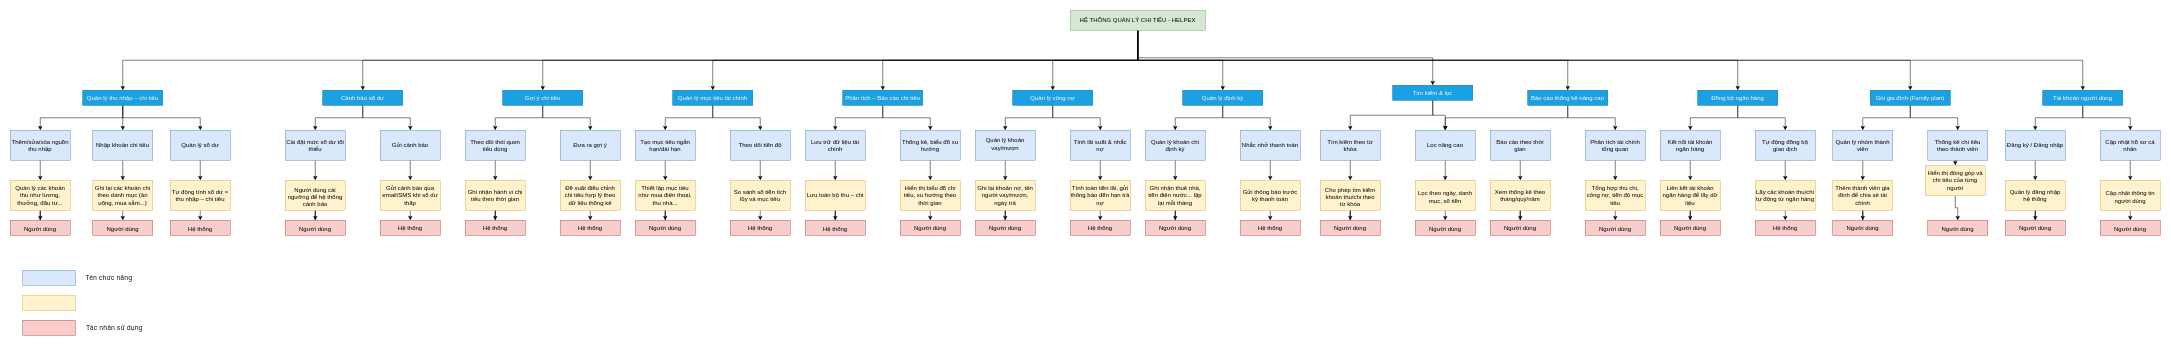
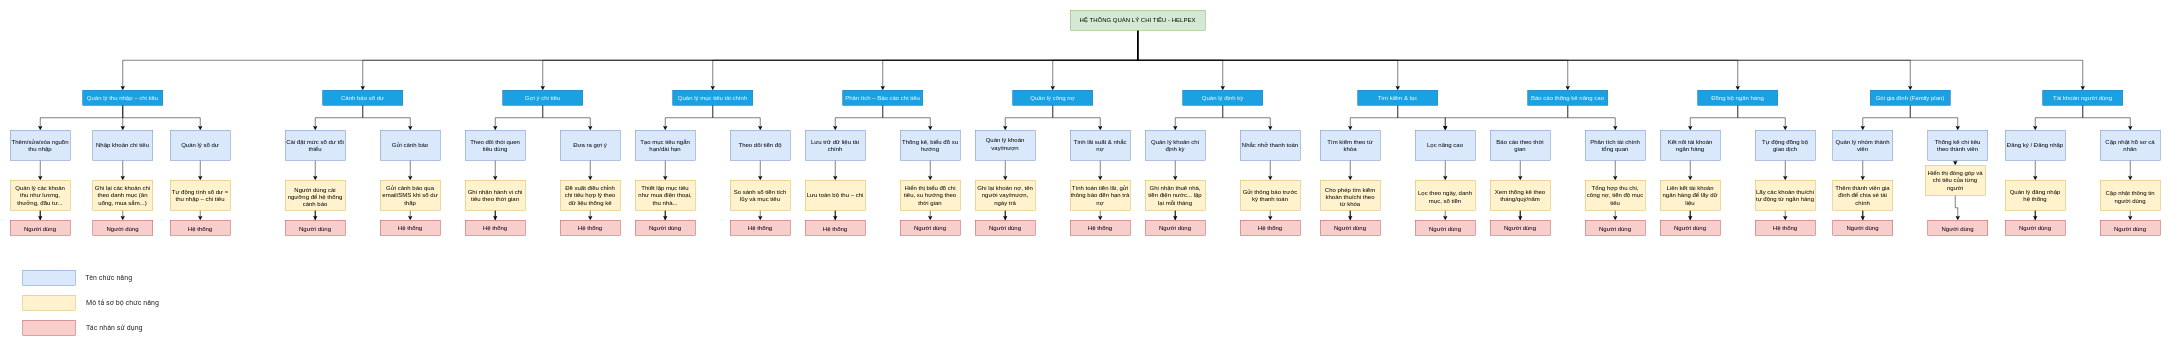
(1433, 93) -> (1398, 98)
none -> (128, 303)
